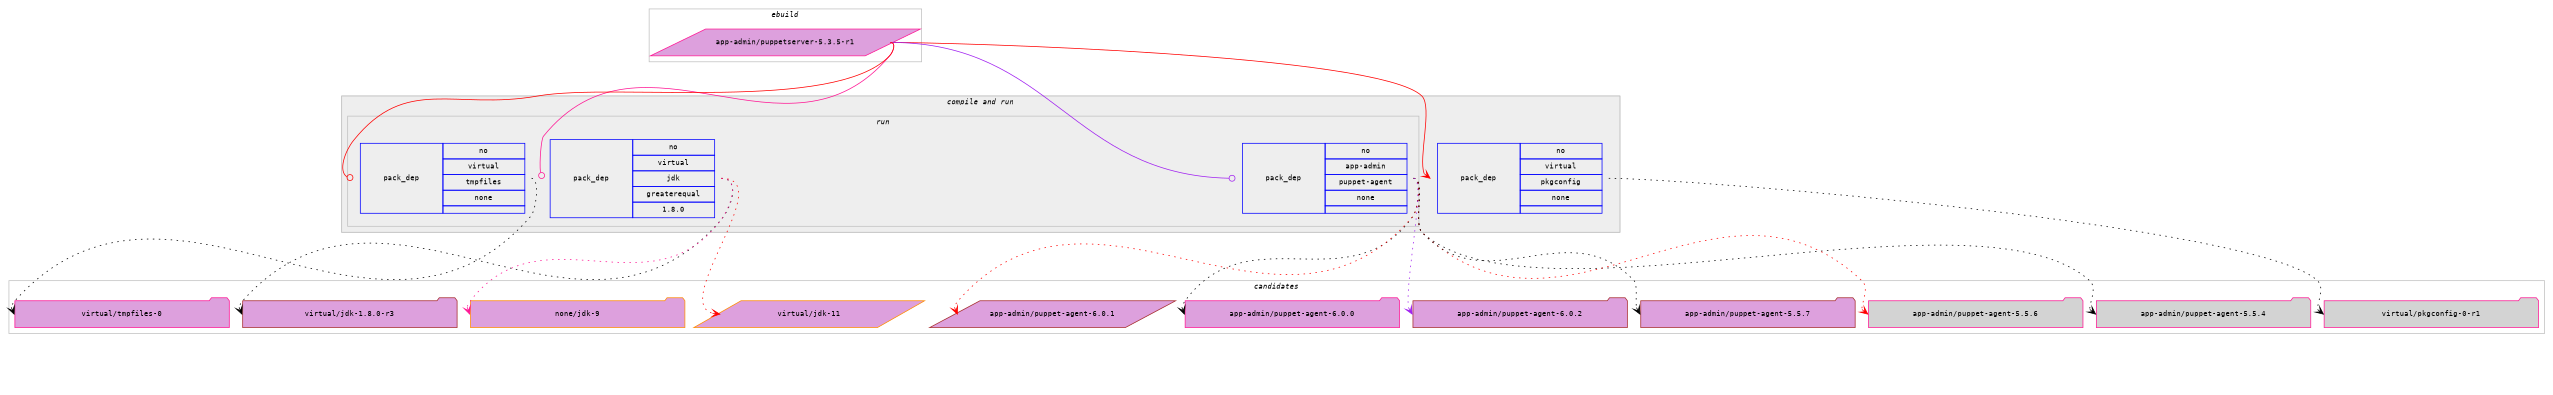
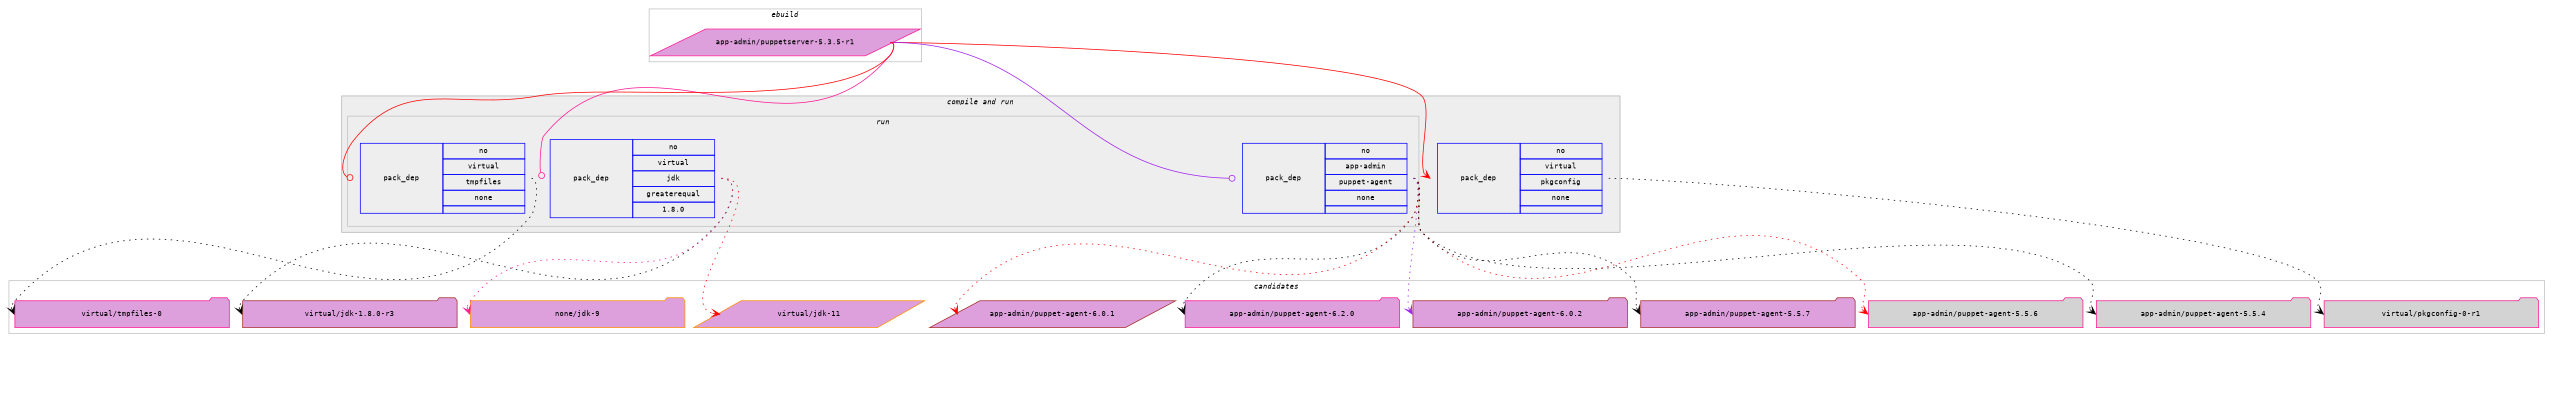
(1292, 314) -> (1292, 314)
